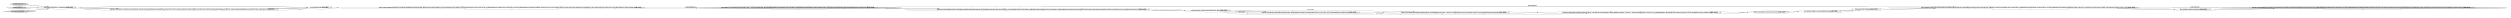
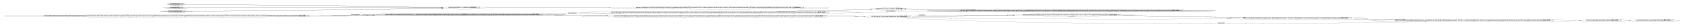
(321, 8) -> none
(1868, 9) -> none
